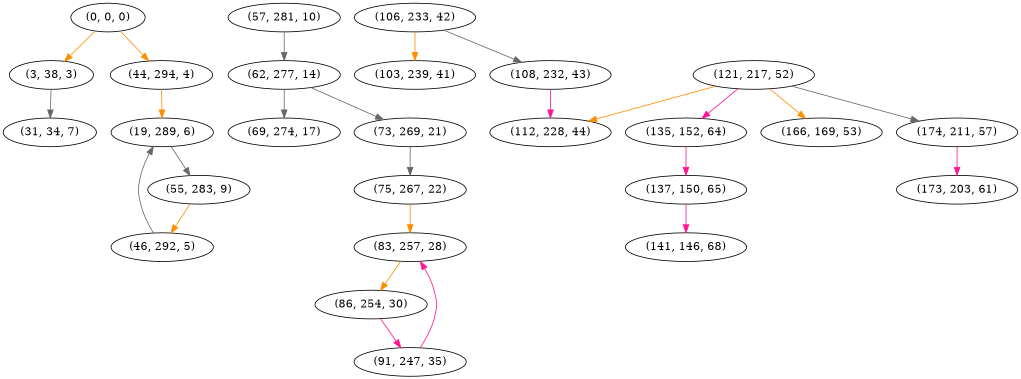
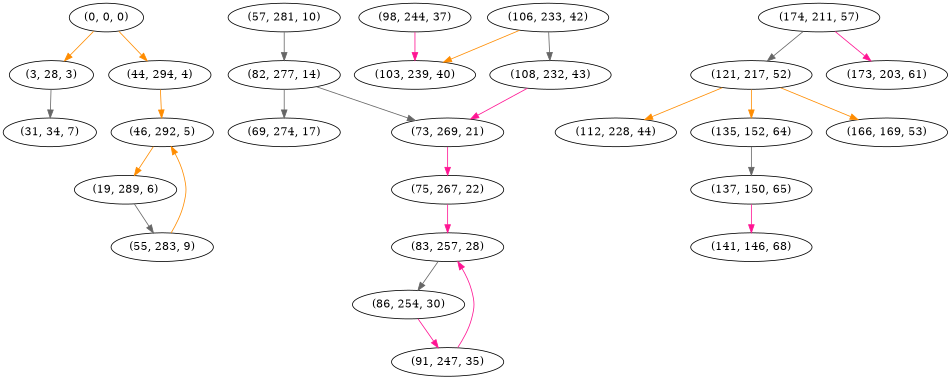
none -> (415, 18)
(51, 75) -> (51, 75)
(284, 75) -> (284, 75)
(415, 75) -> (415, 75)
(162, 100) -> (161, 100)
(550, 100) -> (503, 102)
(723, 101) -> (751, 100)
(851, 103) -> (788, 44)
(410, 157) -> (448, 157)
(686, 157) -> (751, 157)
(139, 194) -> (146, 158)
(410, 215) -> (448, 215)
(393, 273) -> (430, 273)
